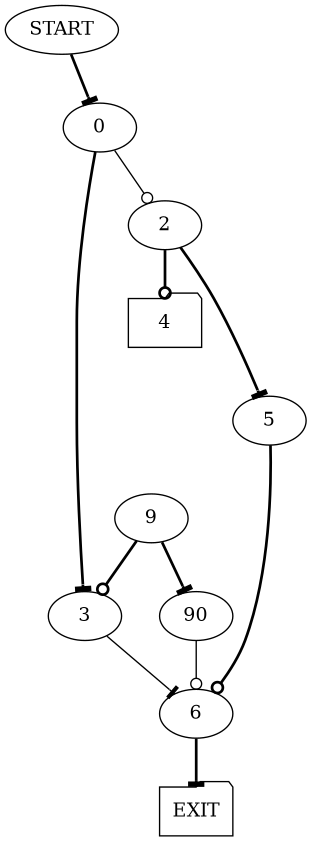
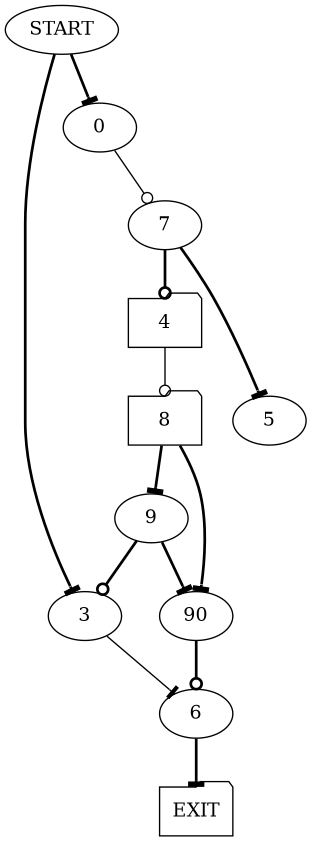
(165, 225) -> (165, 225)
(77, 368) -> (25, 322)
none -> (165, 421)
(263, 568) -> none
(196, 660) -> (196, 660)
